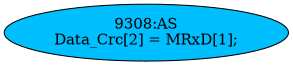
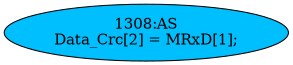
(146, 33) -> (146, 33)
